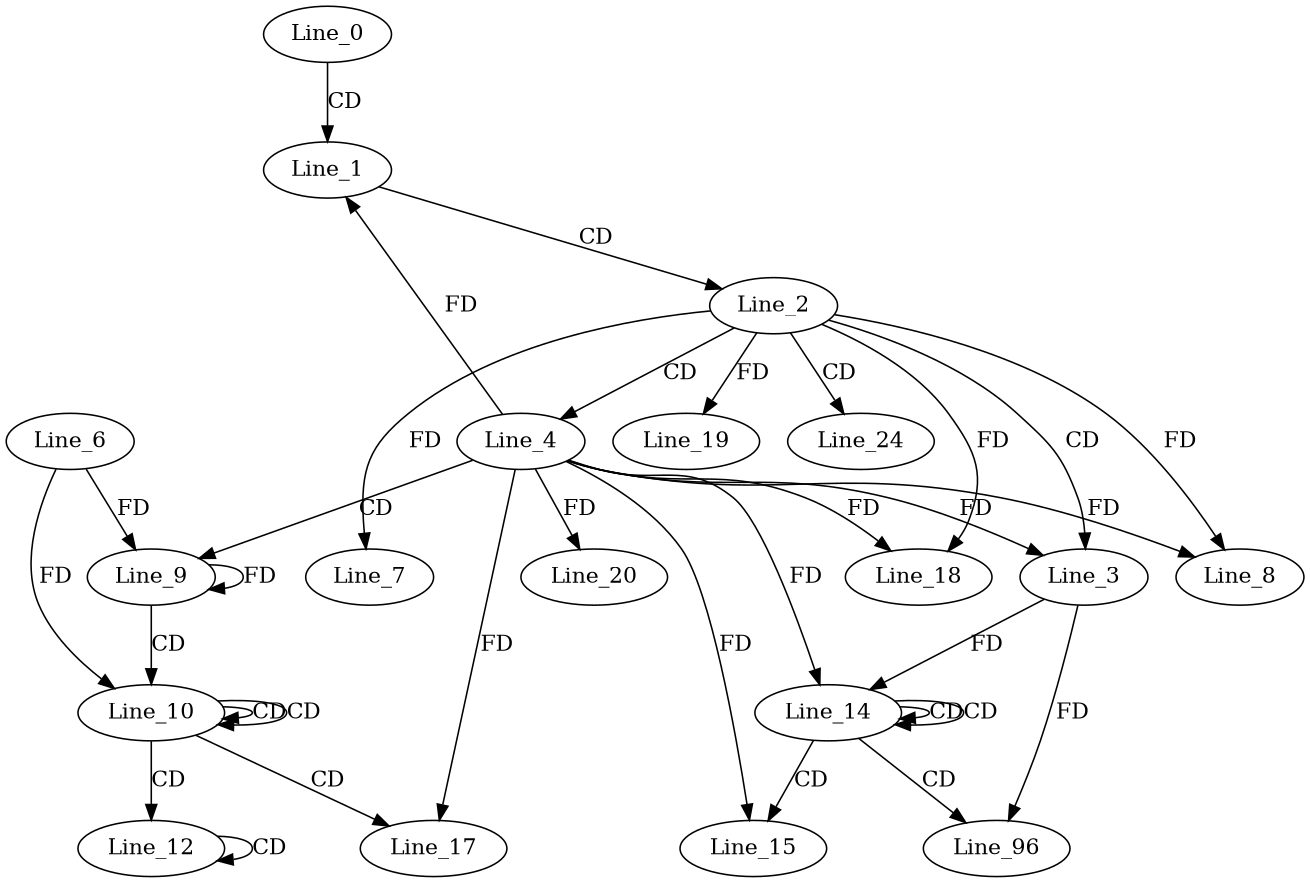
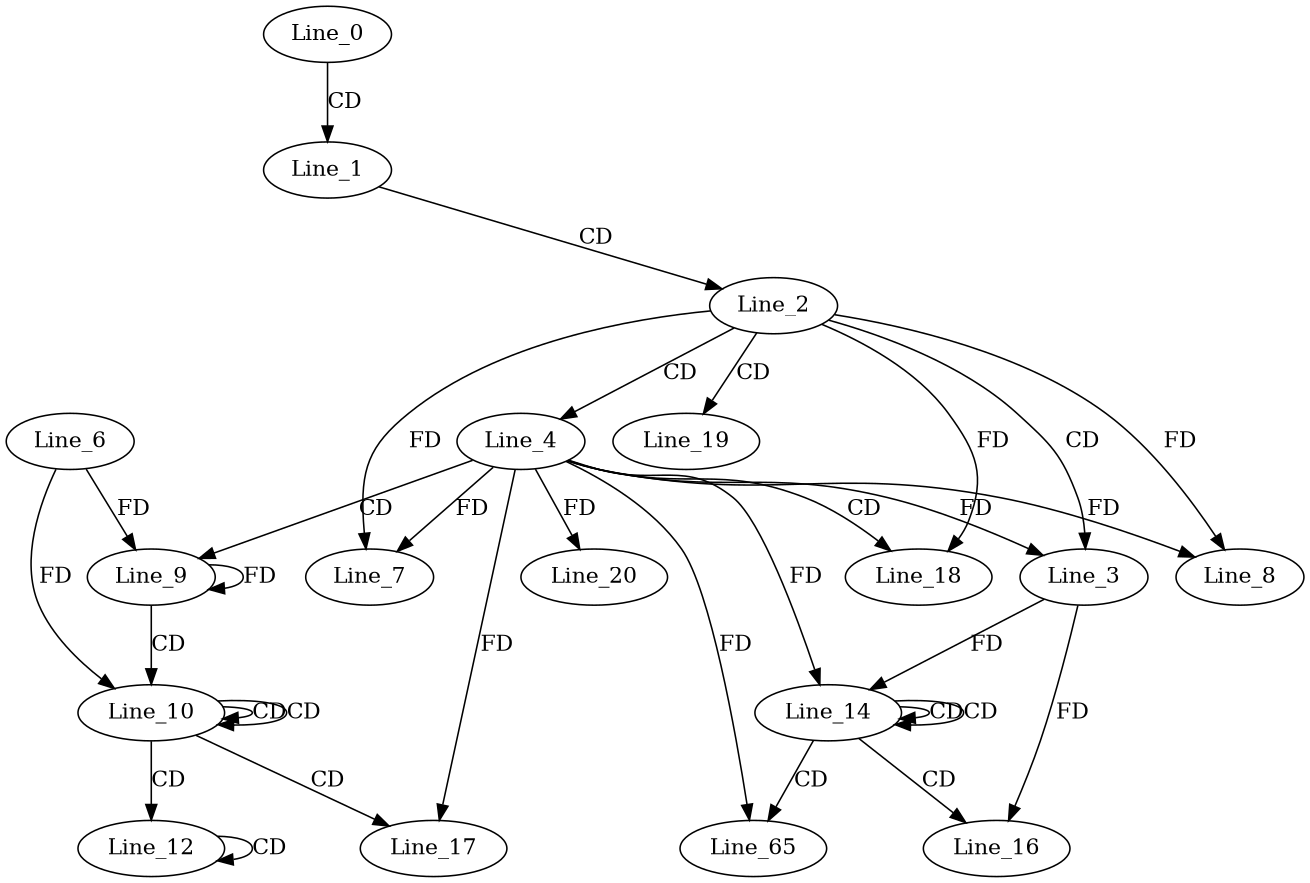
(429, 312) -> (451, 504)
(753, 374) -> (753, 374)
(861, 441) -> none
(864, 509) -> (864, 509)
(753, 848) -> (753, 848)
(997, 848) -> (997, 848)
